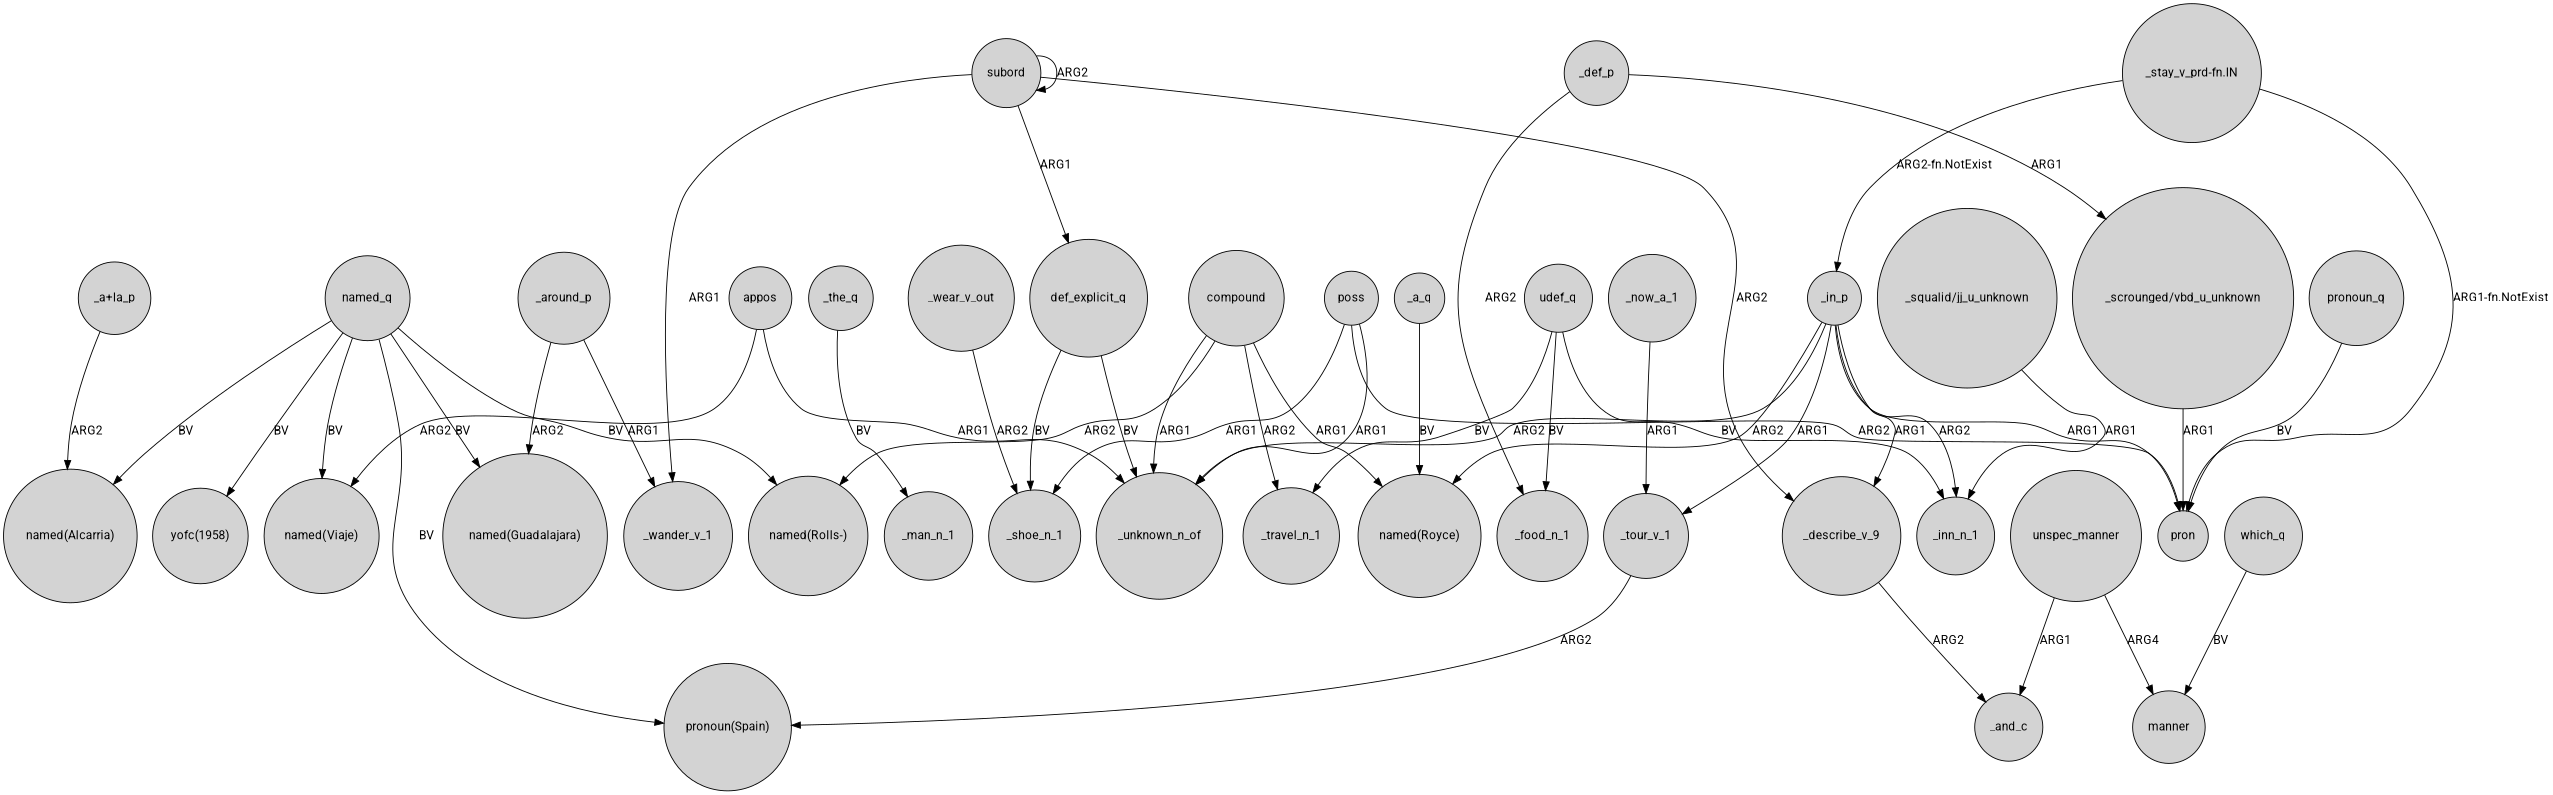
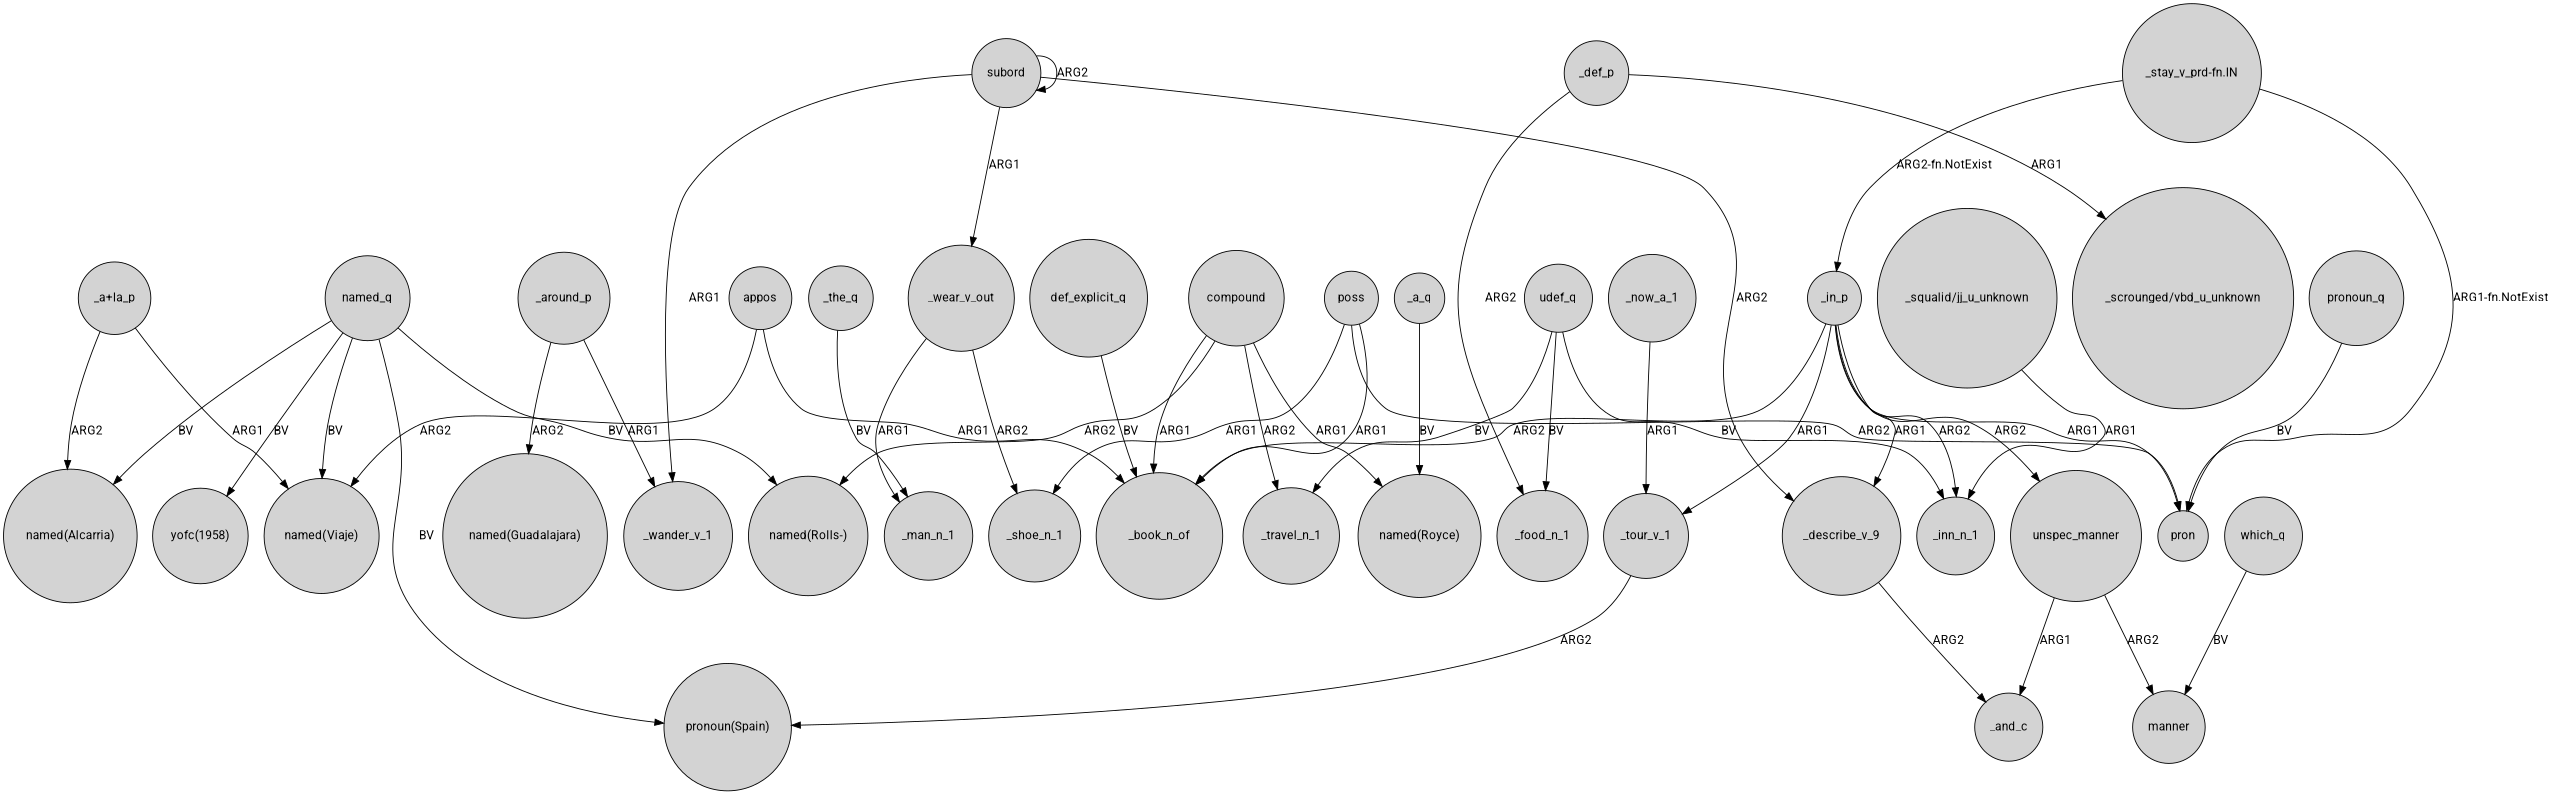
(1042, 170) -> (987, 172)
(433, 397) -> none
none -> (882, 413)
none -> (207, 414)
(1037, 414) -> none
(1666, 447) -> (1981, 429)
(2183, 455) -> none
(1159, 536) -> (1159, 536)
(2143, 641) -> (2143, 641)
